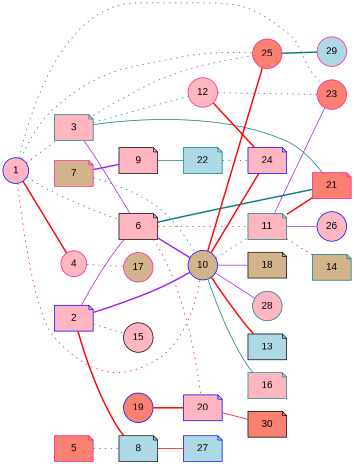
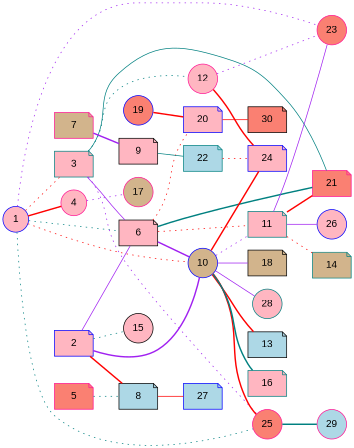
(153, 204) -> none
(227, 328) -> (239, 345)
